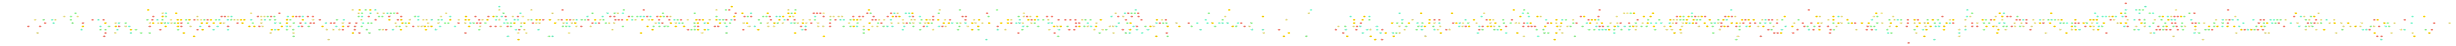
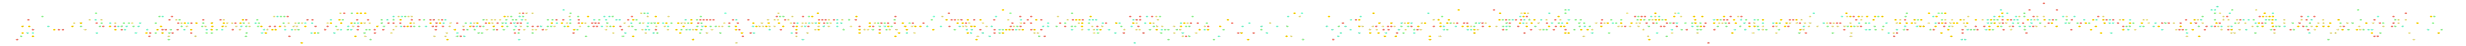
none -> (1988, 23)
none -> (2347, 23)
